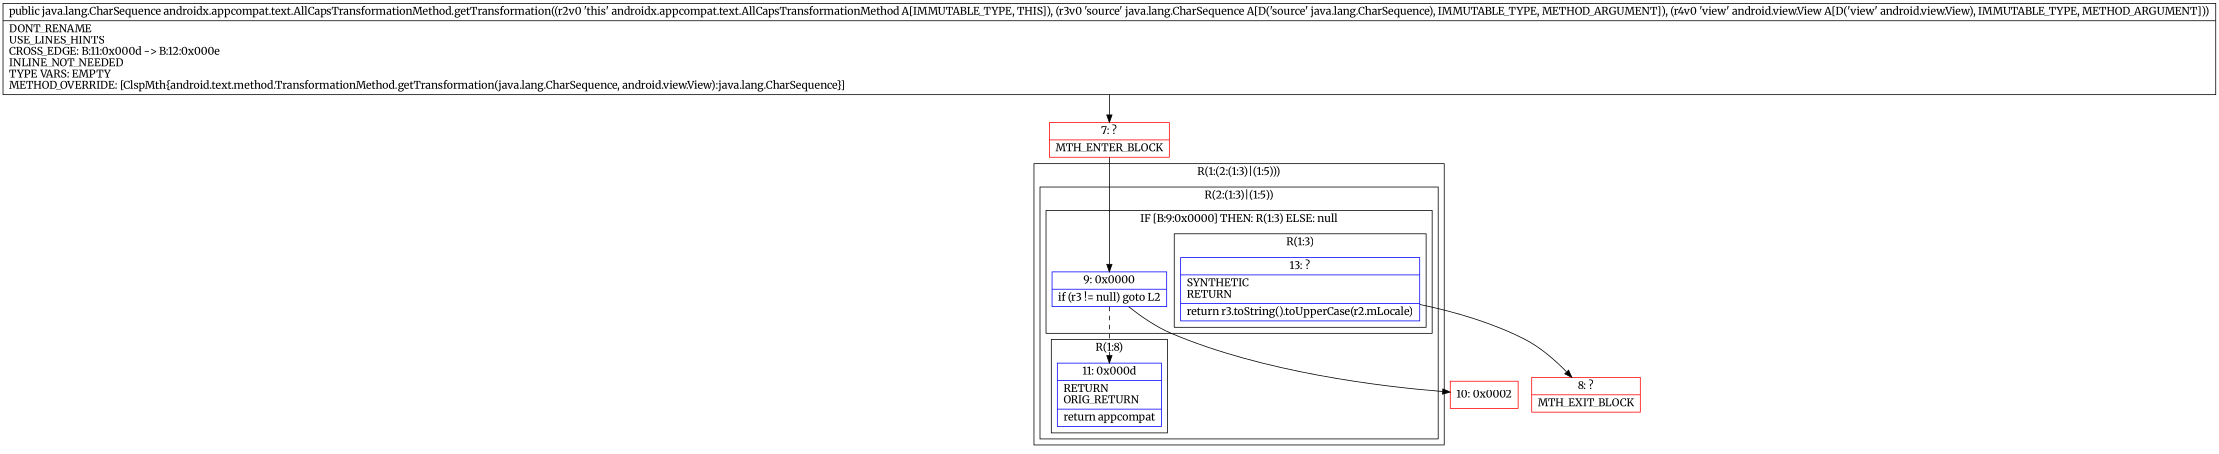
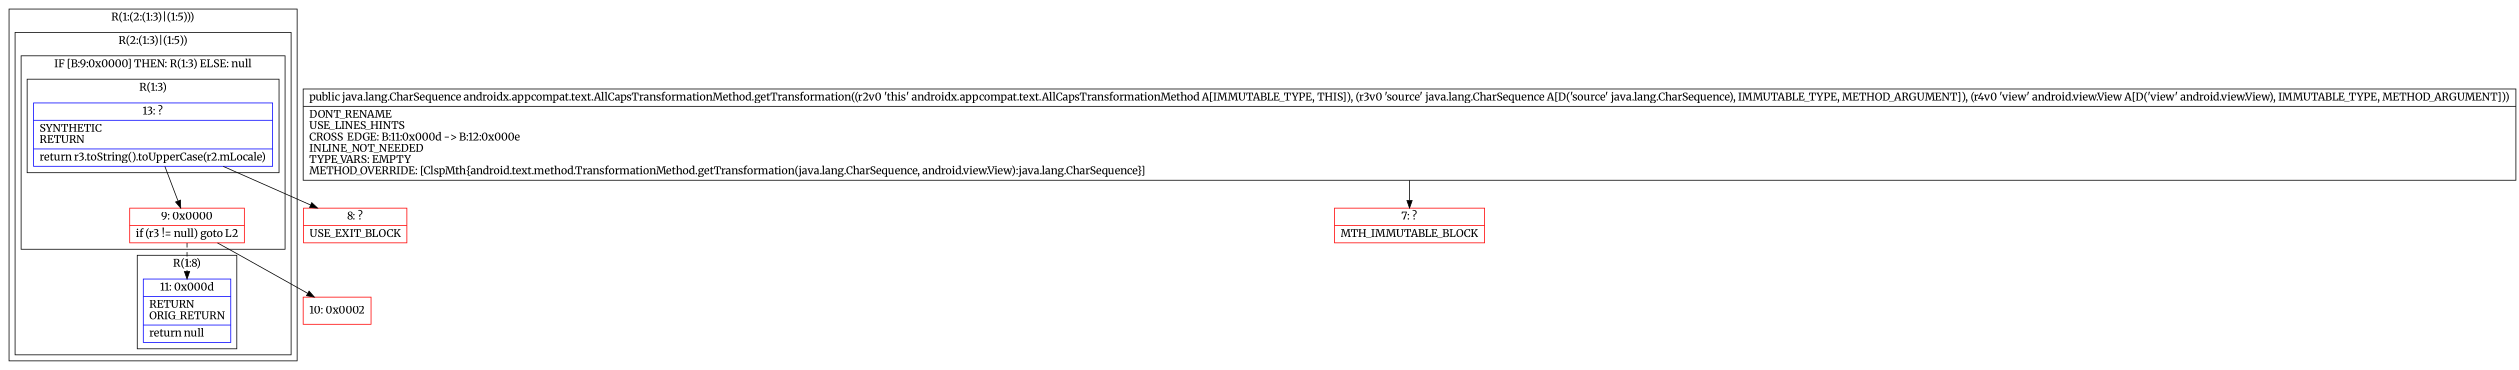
(1109, 148) -> (1410, 234)
(1109, 205) -> (171, 184)
(1109, 289) -> (187, 225)
(1586, 403) -> (355, 234)
(1109, 417) -> (177, 333)
